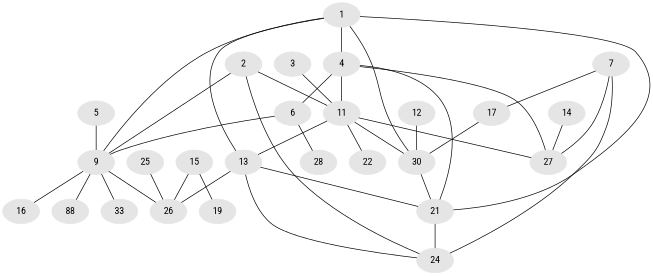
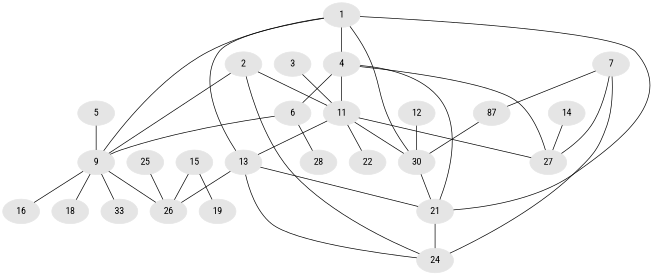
(492, 113) -> (492, 113)
(70, 211) -> (70, 211)
